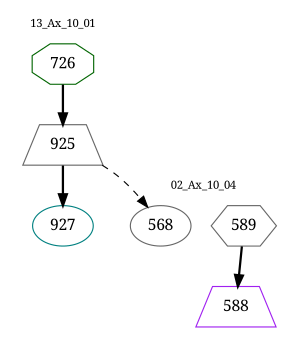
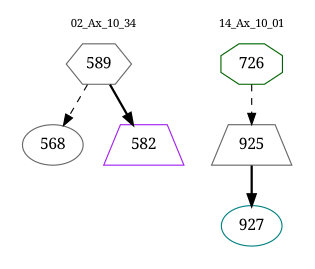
(63, 24) -> (252, 24)
(63, 99) -> (252, 99)
(128, 185) -> (78, 100)
(203, 186) -> (103, 24)
(236, 307) -> (144, 145)
